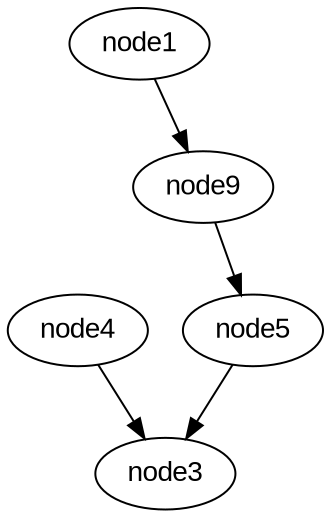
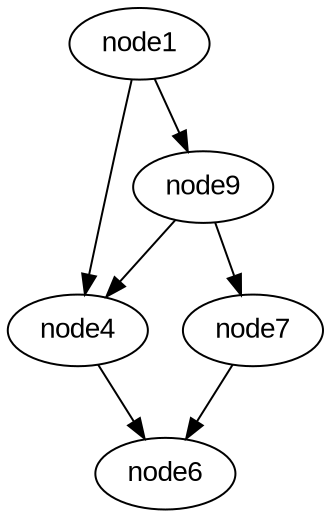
none -> (110, 177)
none -> (148, 251)
(253, 330) -> (253, 330)
(165, 474) -> (165, 474)
